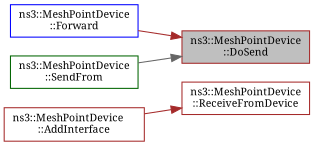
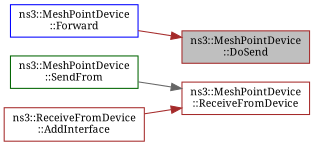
(155, 60) -> (155, 84)
(74, 124) -> (74, 124)
